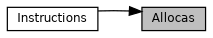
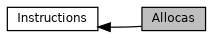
(114, 11) -> (126, 27)
